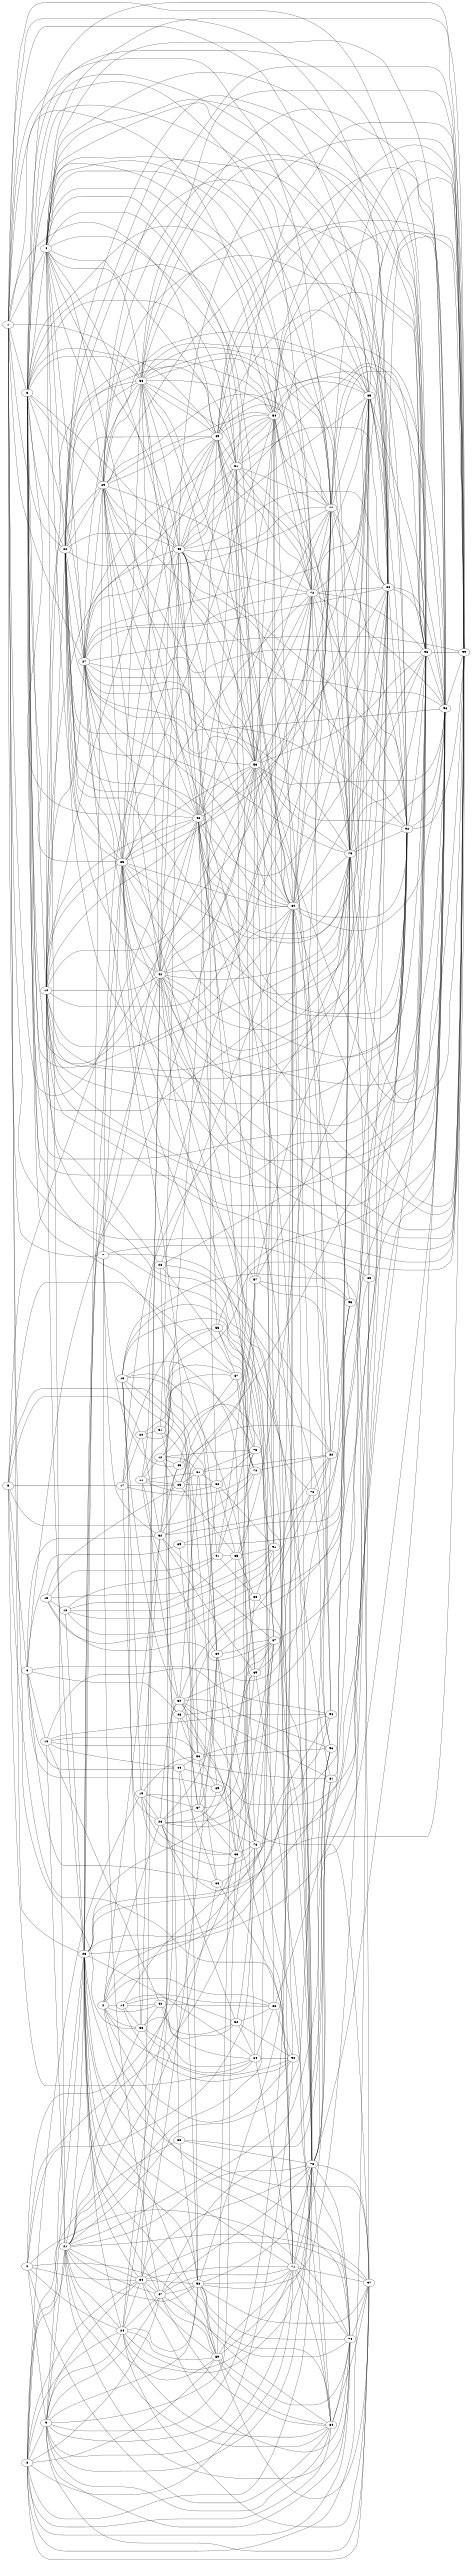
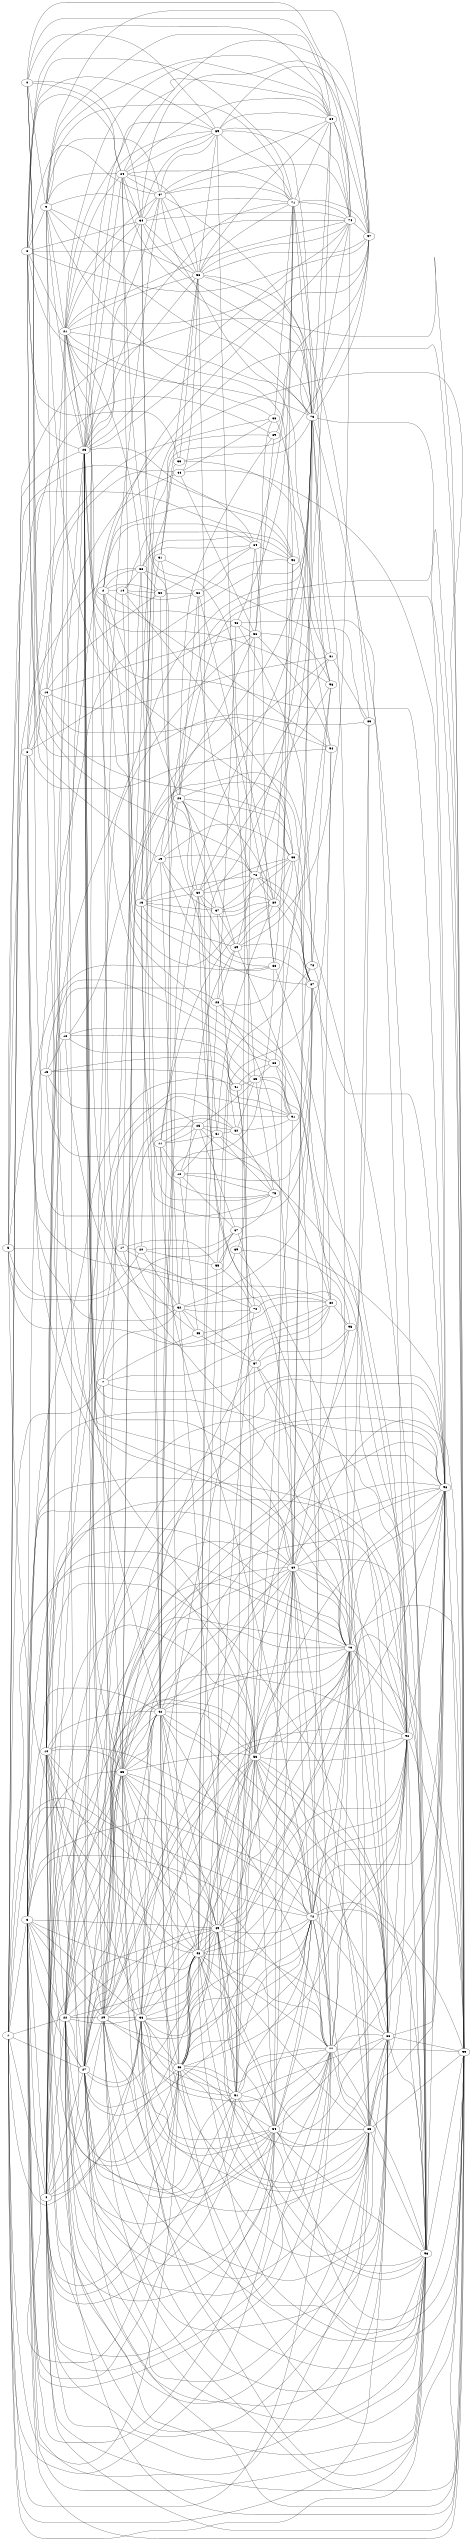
(180, 30) -> (66, 2456)
(228, 877) -> (205, 1383)
none -> (247, 905)
(160, 2004) -> (160, 593)
